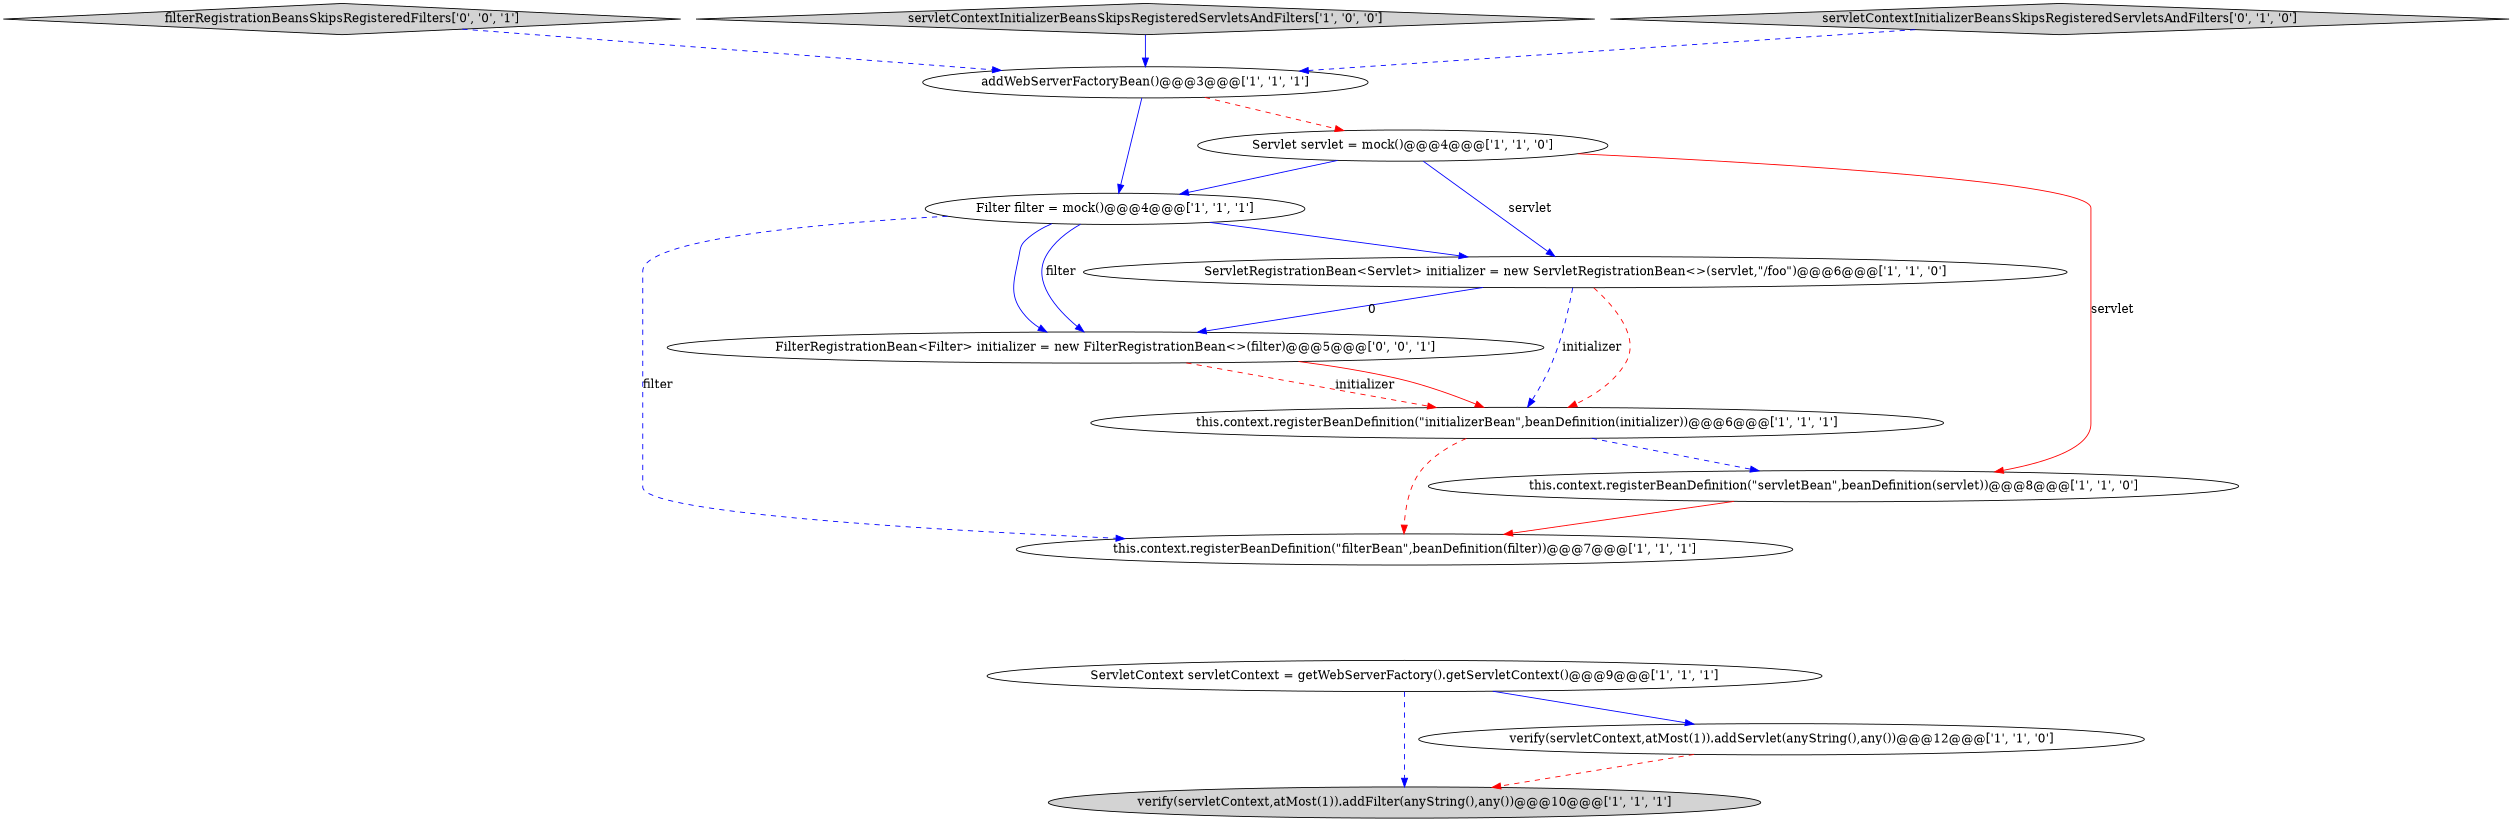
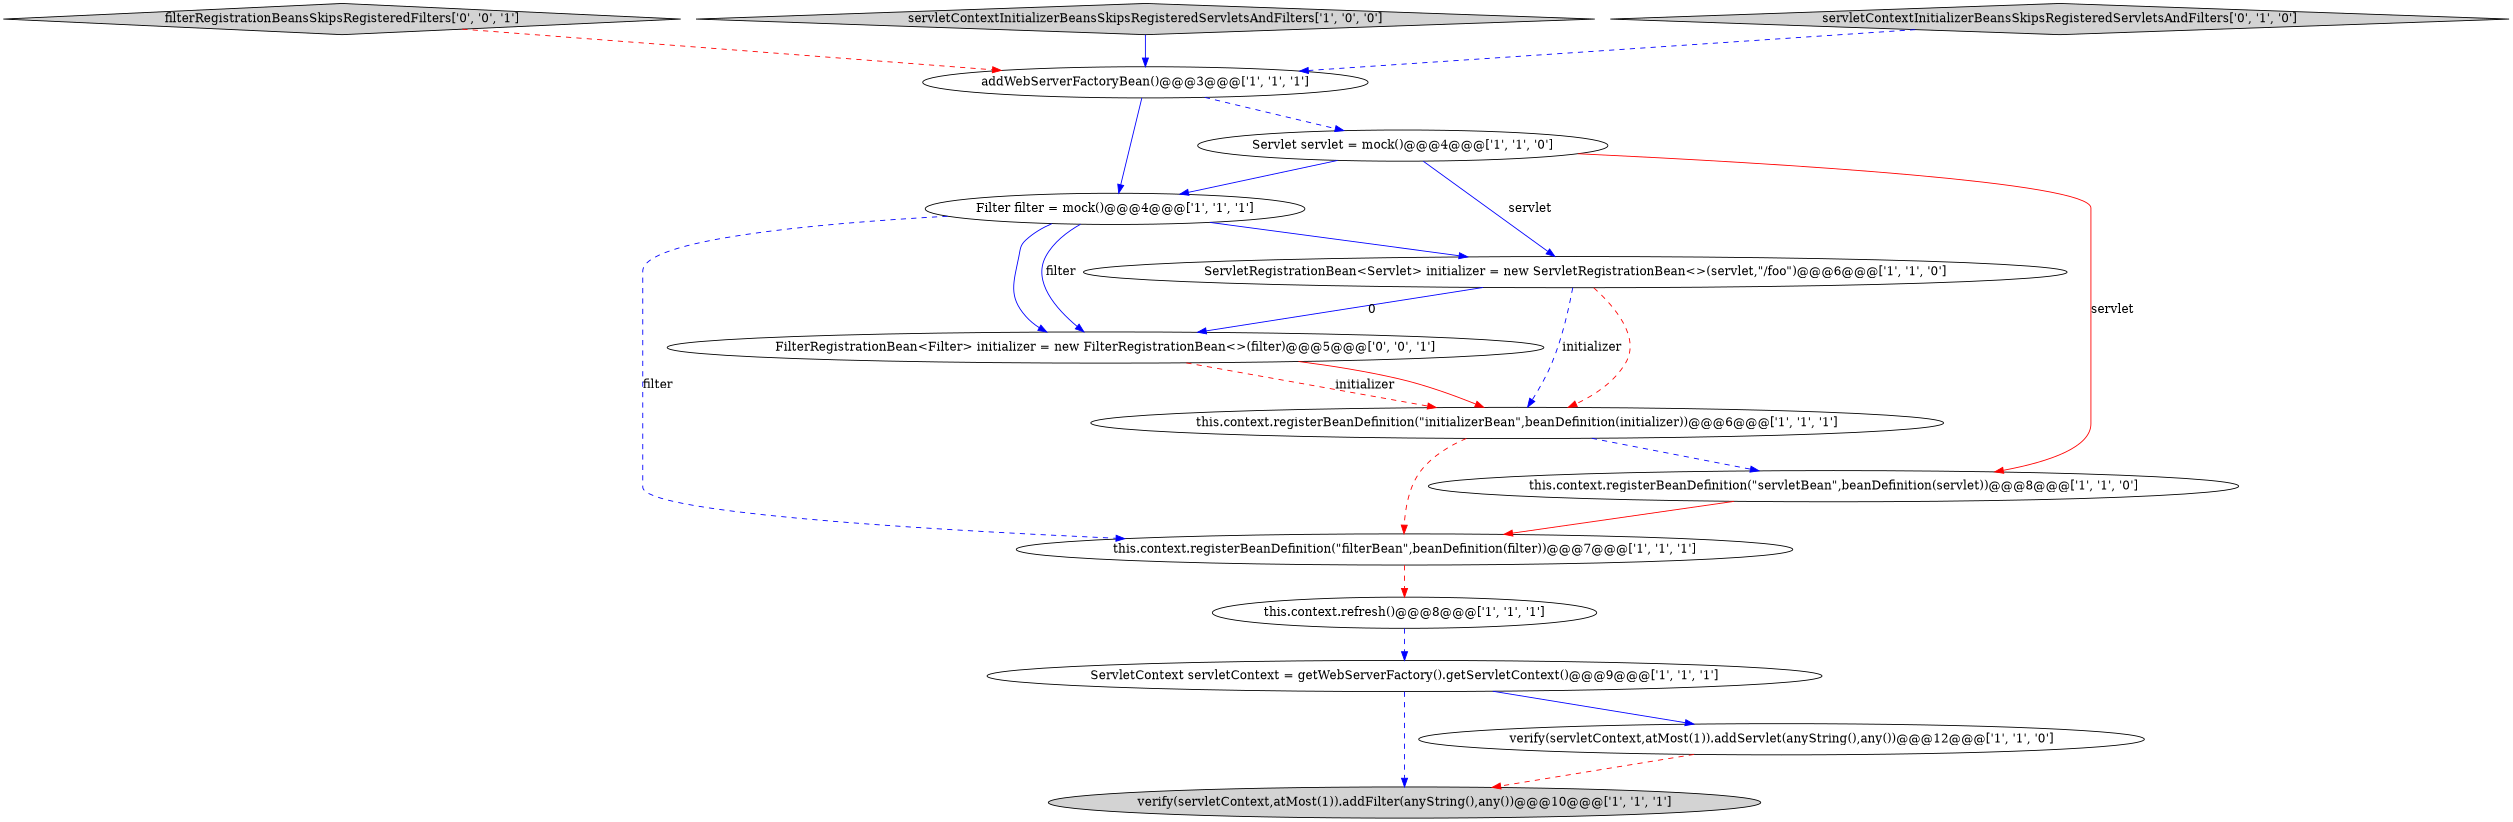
(727, 49) -> (727, 49)
(1270, 113) -> (1270, 113)
none -> (1405, 613)
